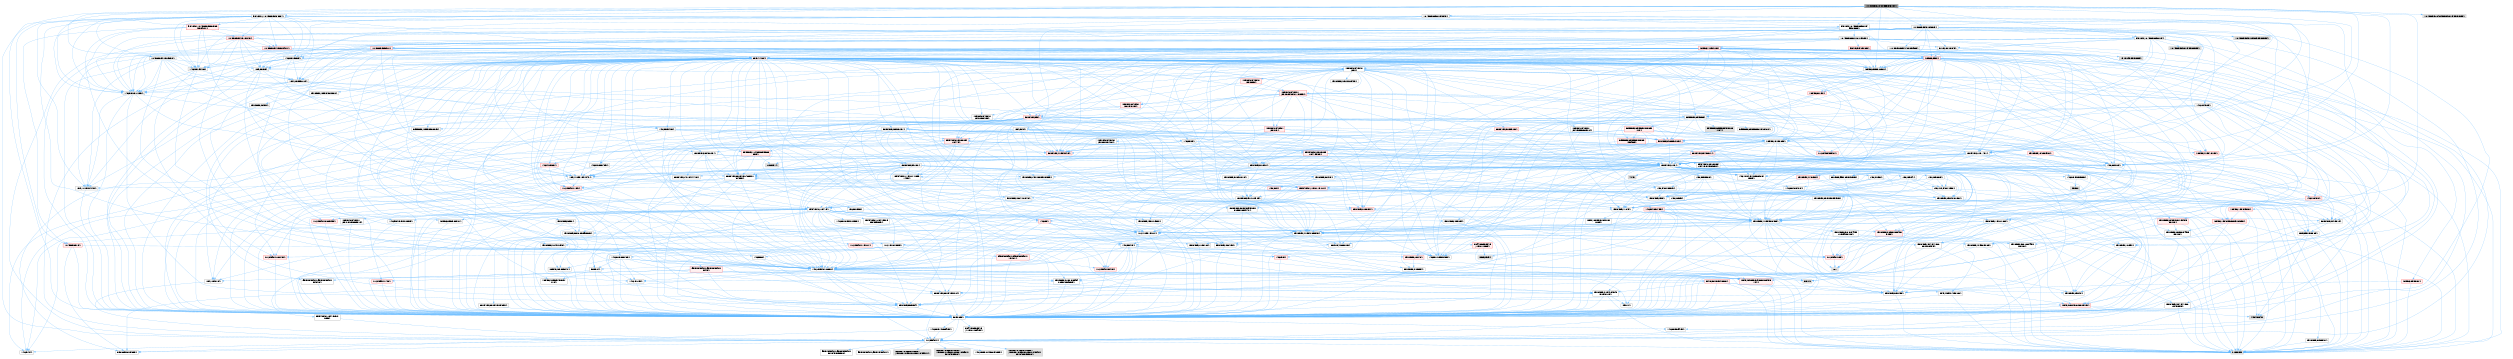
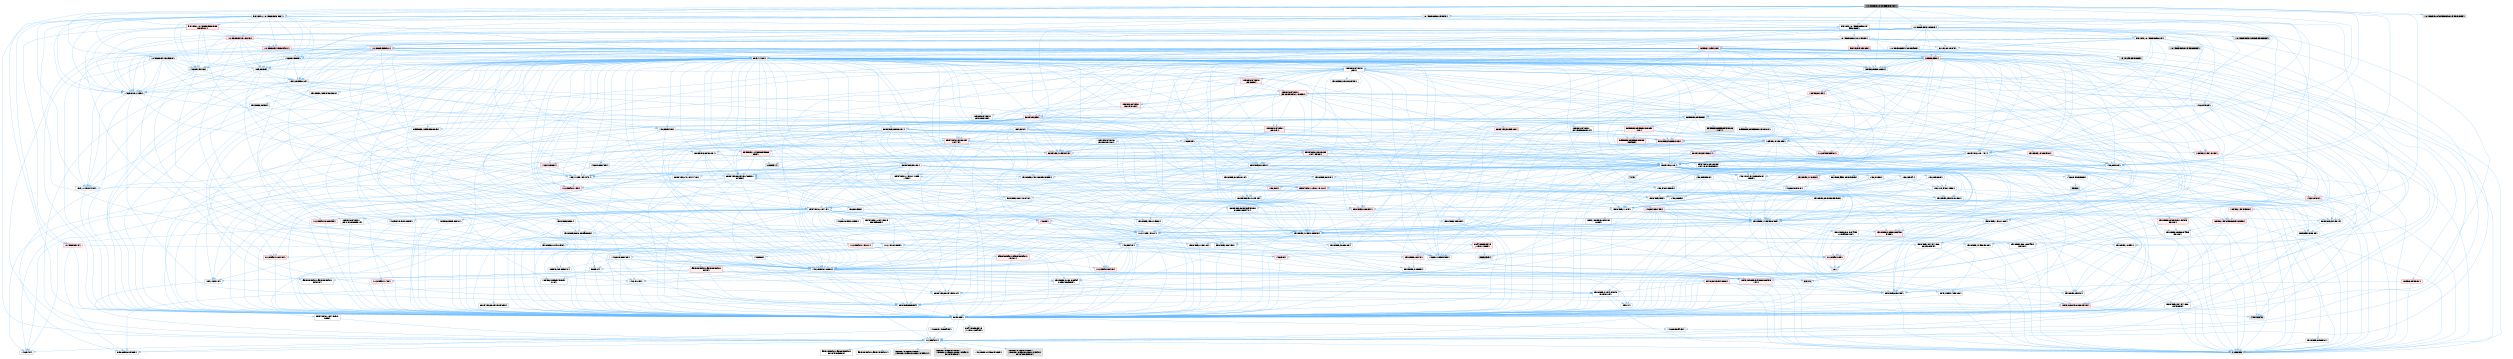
(1341, 245) -> (1341, 245)
